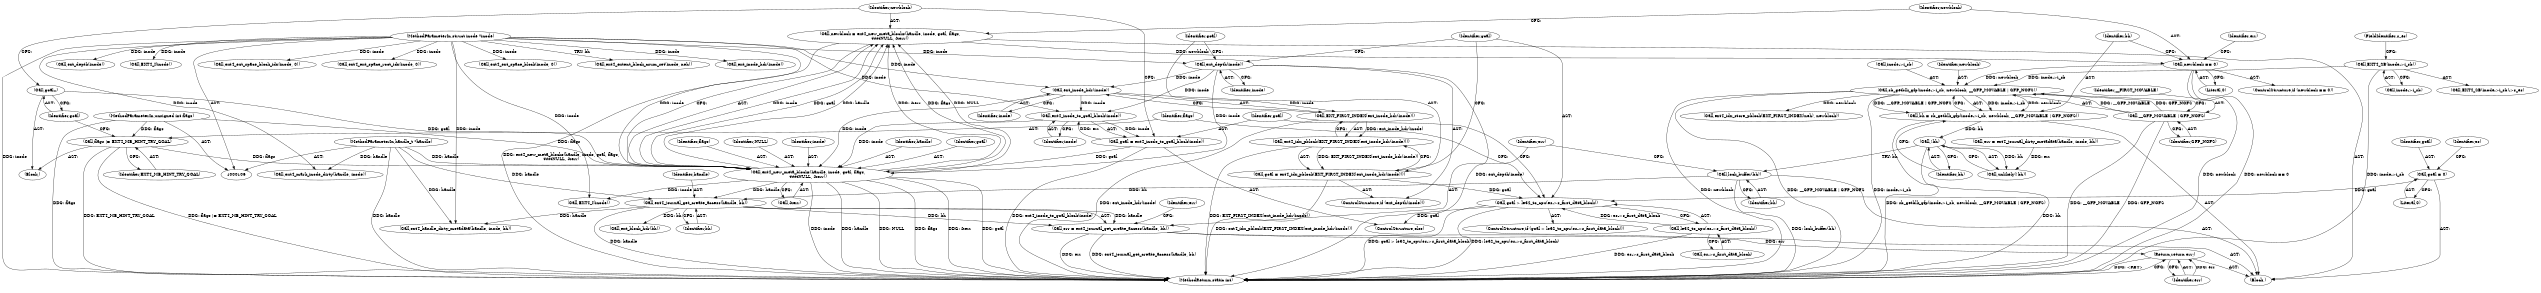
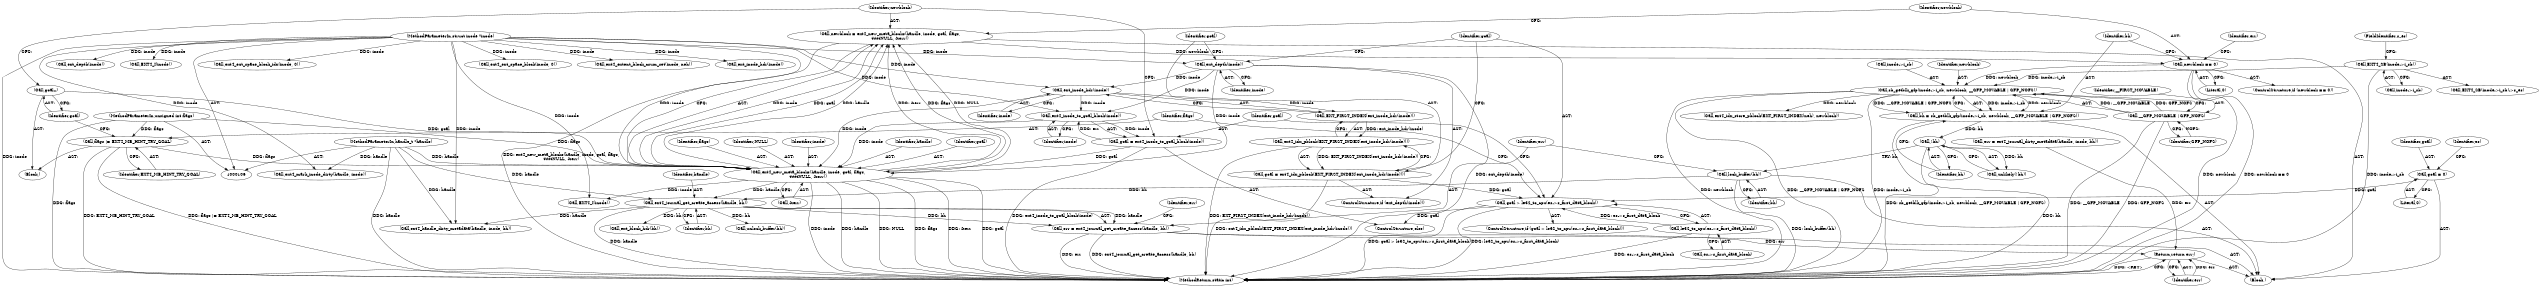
(582, 52) -> (582, 52)
(379, 65) -> none
(2193, 129) -> (2193, 129)
(2028, 159) -> (2129, 184)
(1099, 199) -> none
none -> (761, 229)
